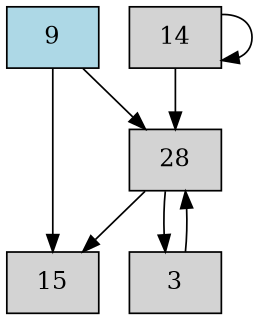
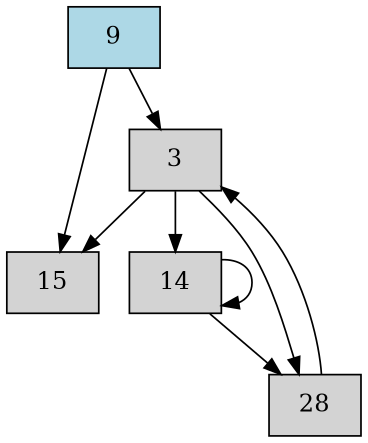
(108, 93) -> (141, 91)
none -> (175, 213)
(120, 215) -> (120, 215)
